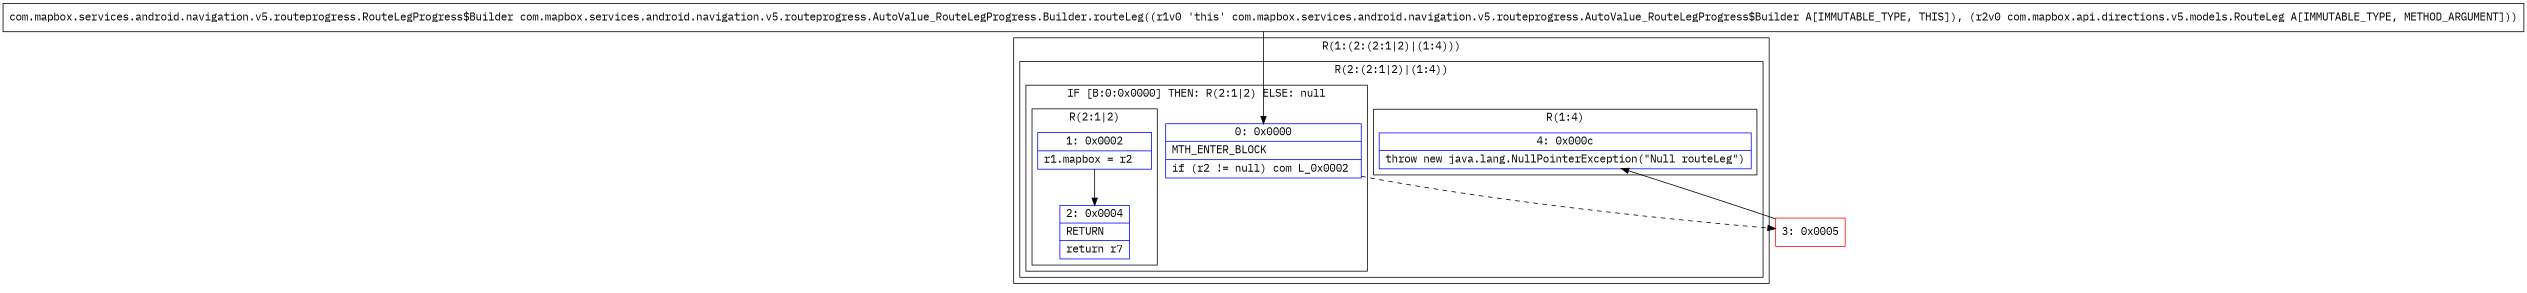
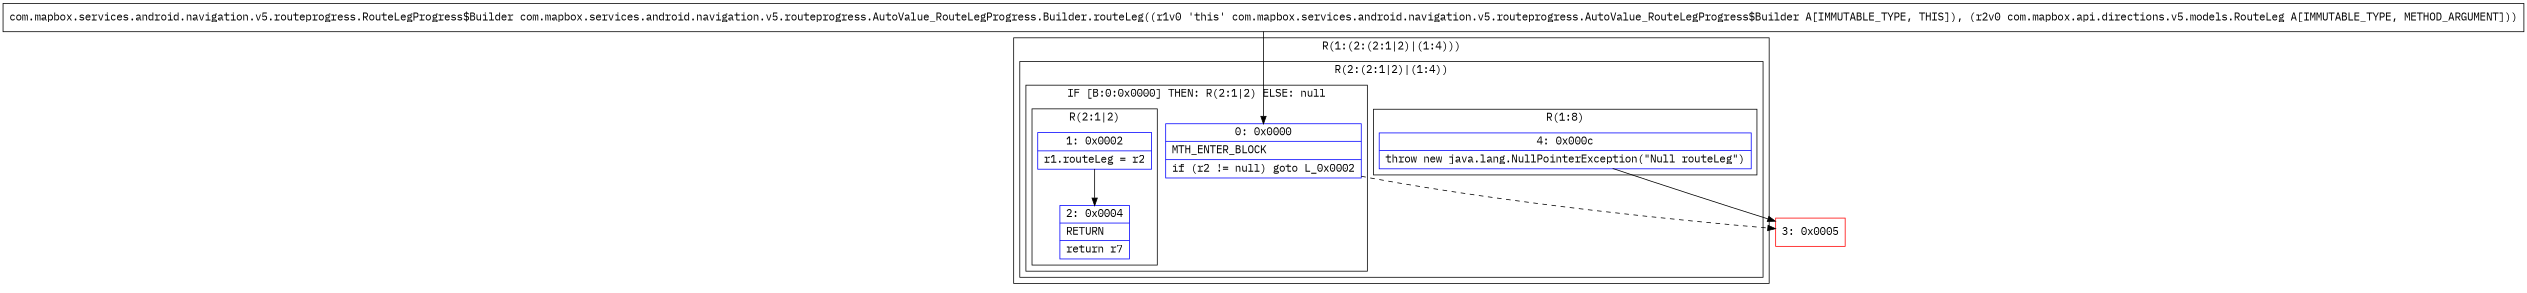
(1565, 118) -> (1565, 118)
(1088, 160) -> (1095, 160)
(1260, 168) -> (1263, 168)
(1702, 195) -> (1690, 194)
